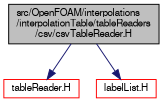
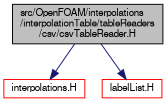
(41, 89) -> (44, 89)
